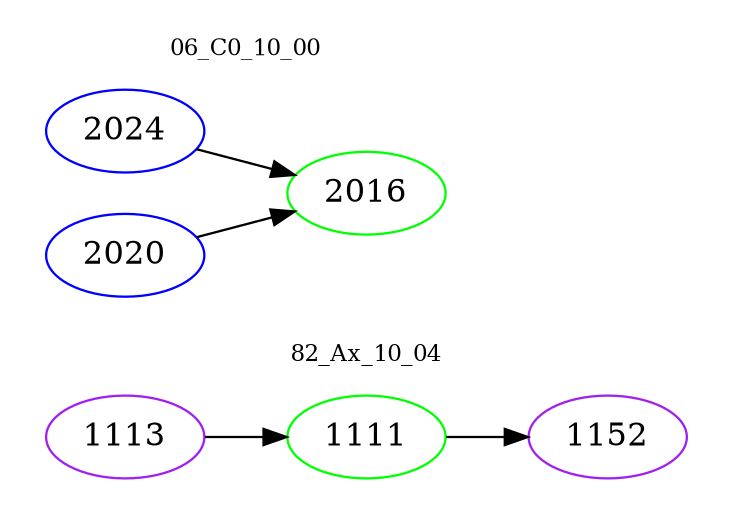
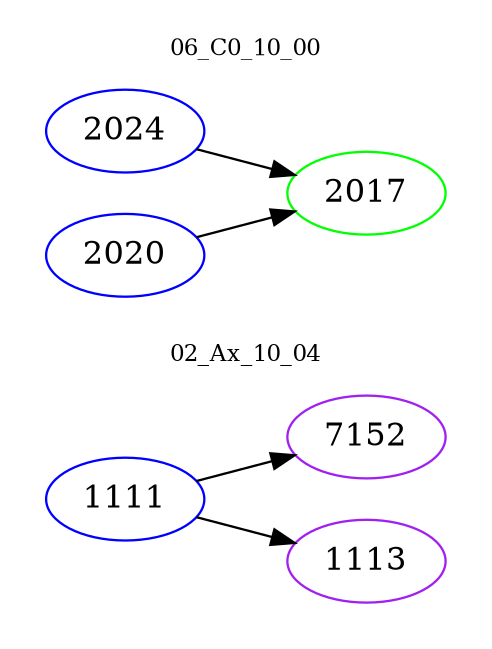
(366, 193) -> (366, 193)
(366, 355) -> (246, 355)
(234, 437) -> (234, 527)
(366, 437) -> (125, 499)
(608, 437) -> (366, 437)
